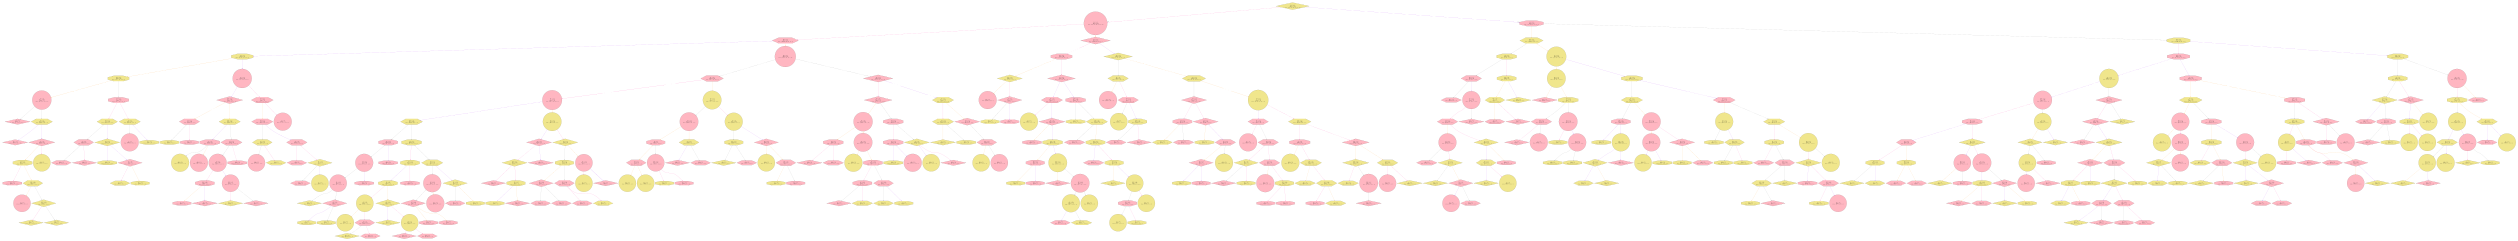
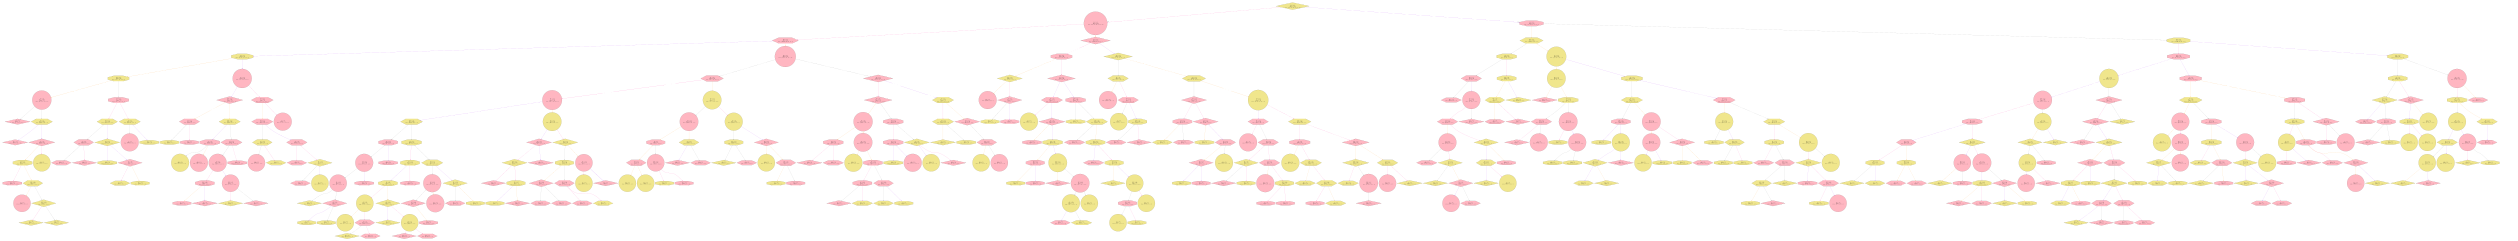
(2507, 142) -> none
(448, 223) -> none
